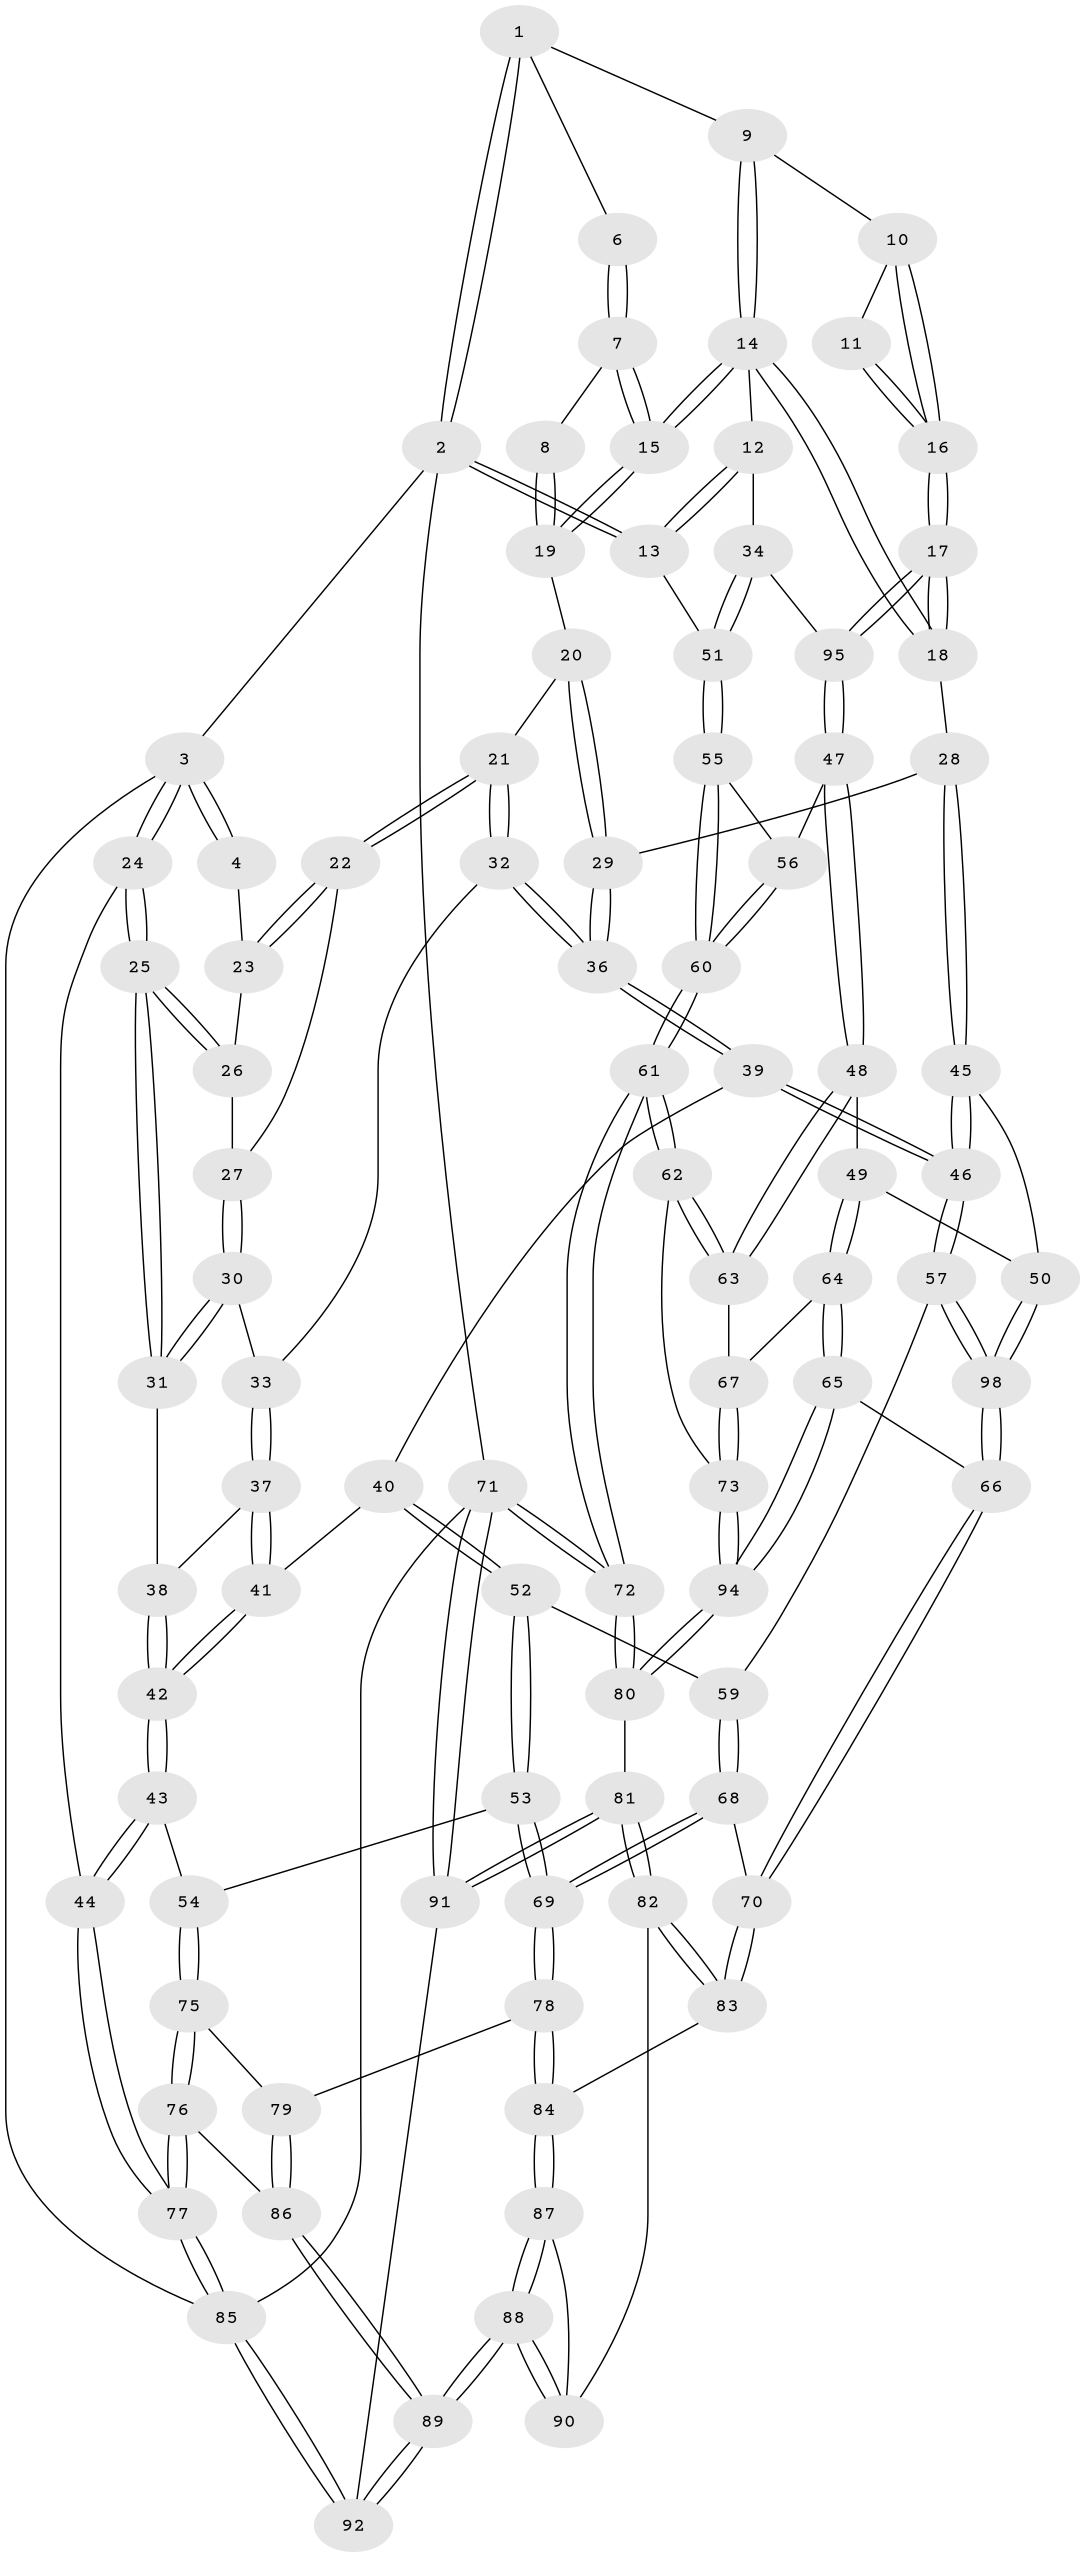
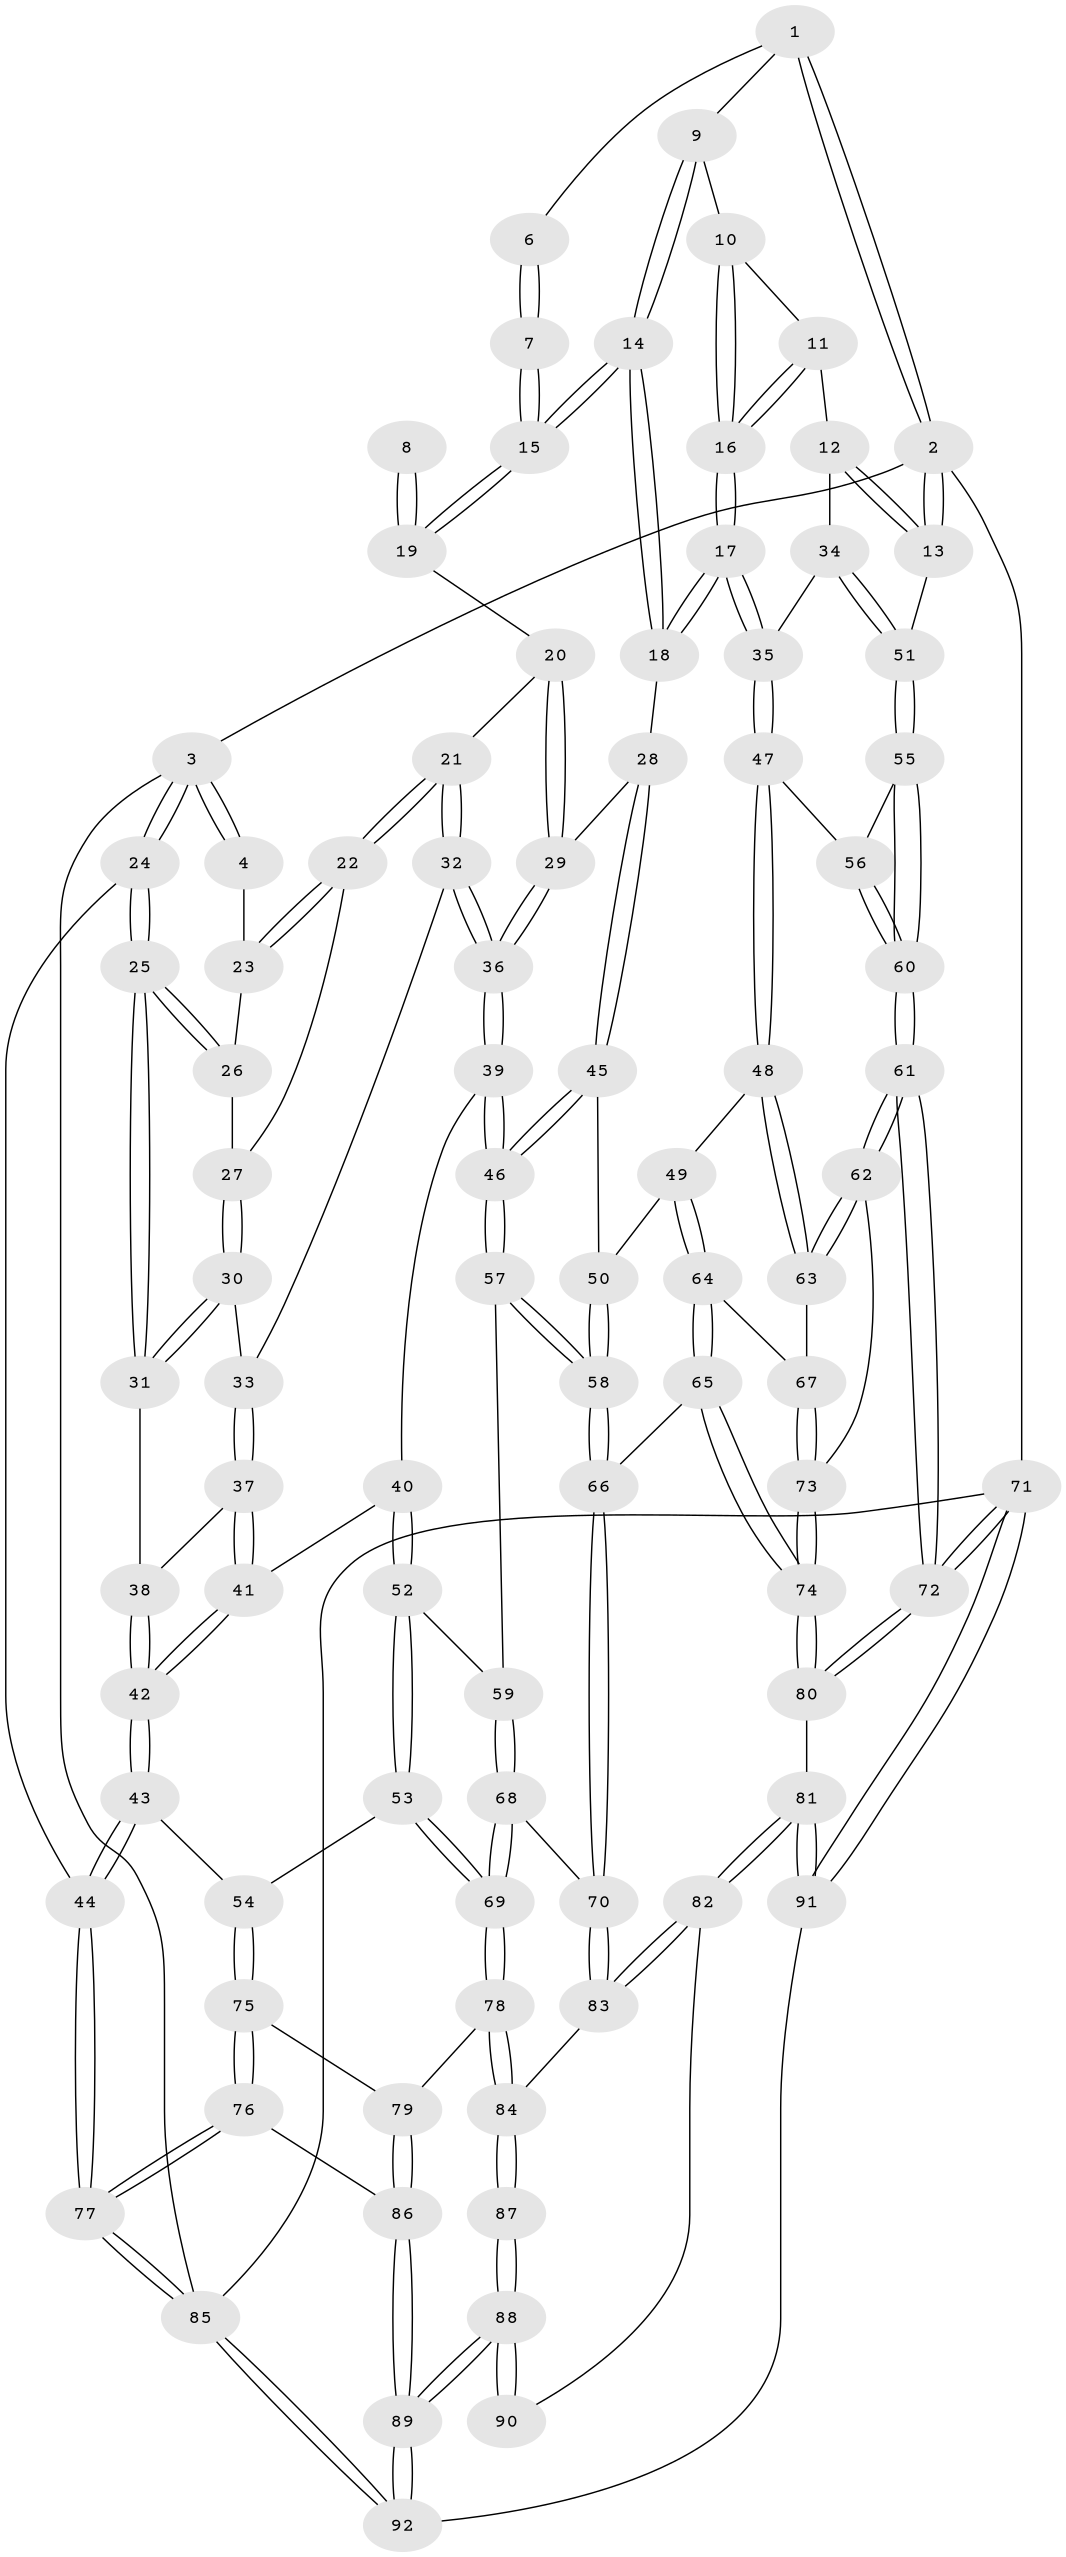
(582, 395) -> none
(750, 396) -> (824, 396)
(834, 655) -> (763, 655)
(991, 1382) -> (599, 1382)
(729, 1590) -> (807, 1590)
(568, 2317) -> none
